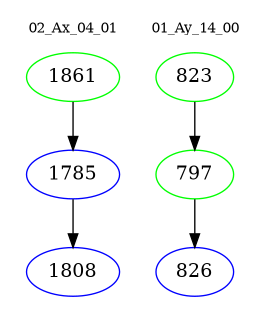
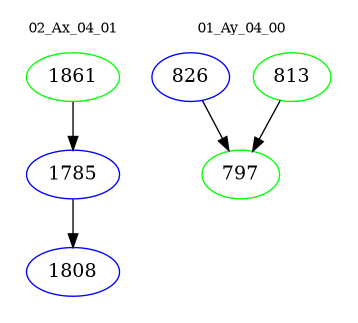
(195, 29) -> (241, 29)
(195, 77) -> (292, 77)
(195, 217) -> (212, 119)
